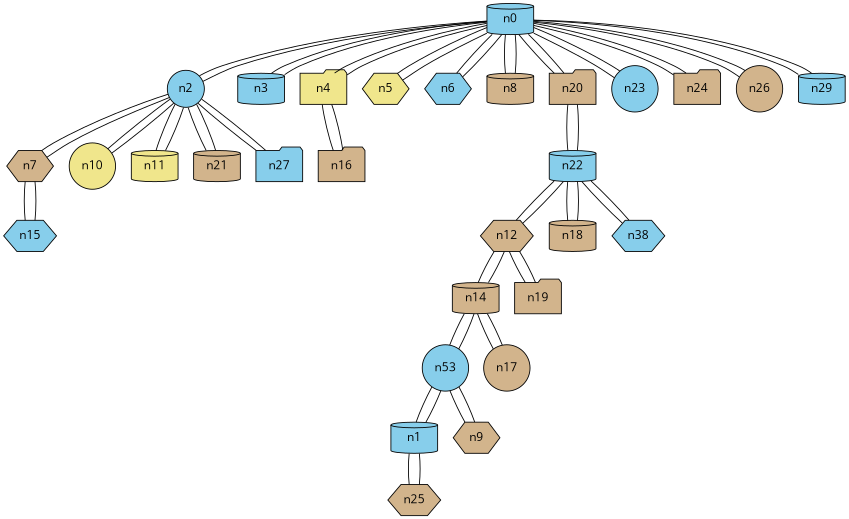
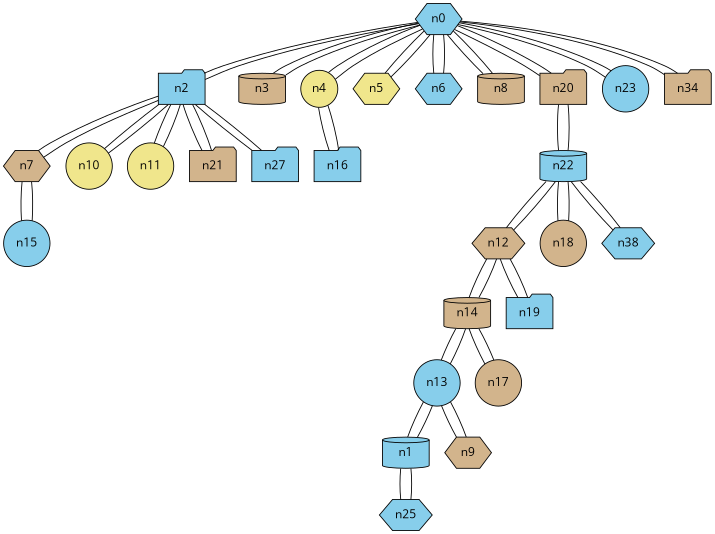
(510, 19) -> (439, 19)
(186, 89) -> (182, 89)
(261, 89) -> (262, 89)
(323, 89) -> (319, 89)
(697, 89) -> (688, 89)
(760, 89) -> none
(822, 89) -> none
(155, 166) -> (151, 166)
(217, 166) -> (213, 166)
(342, 166) -> (337, 166)
(30, 236) -> (27, 243)
(573, 236) -> (563, 243)
(538, 298) -> (530, 313)
(445, 368) -> (437, 383)
(414, 500) -> (406, 515)
